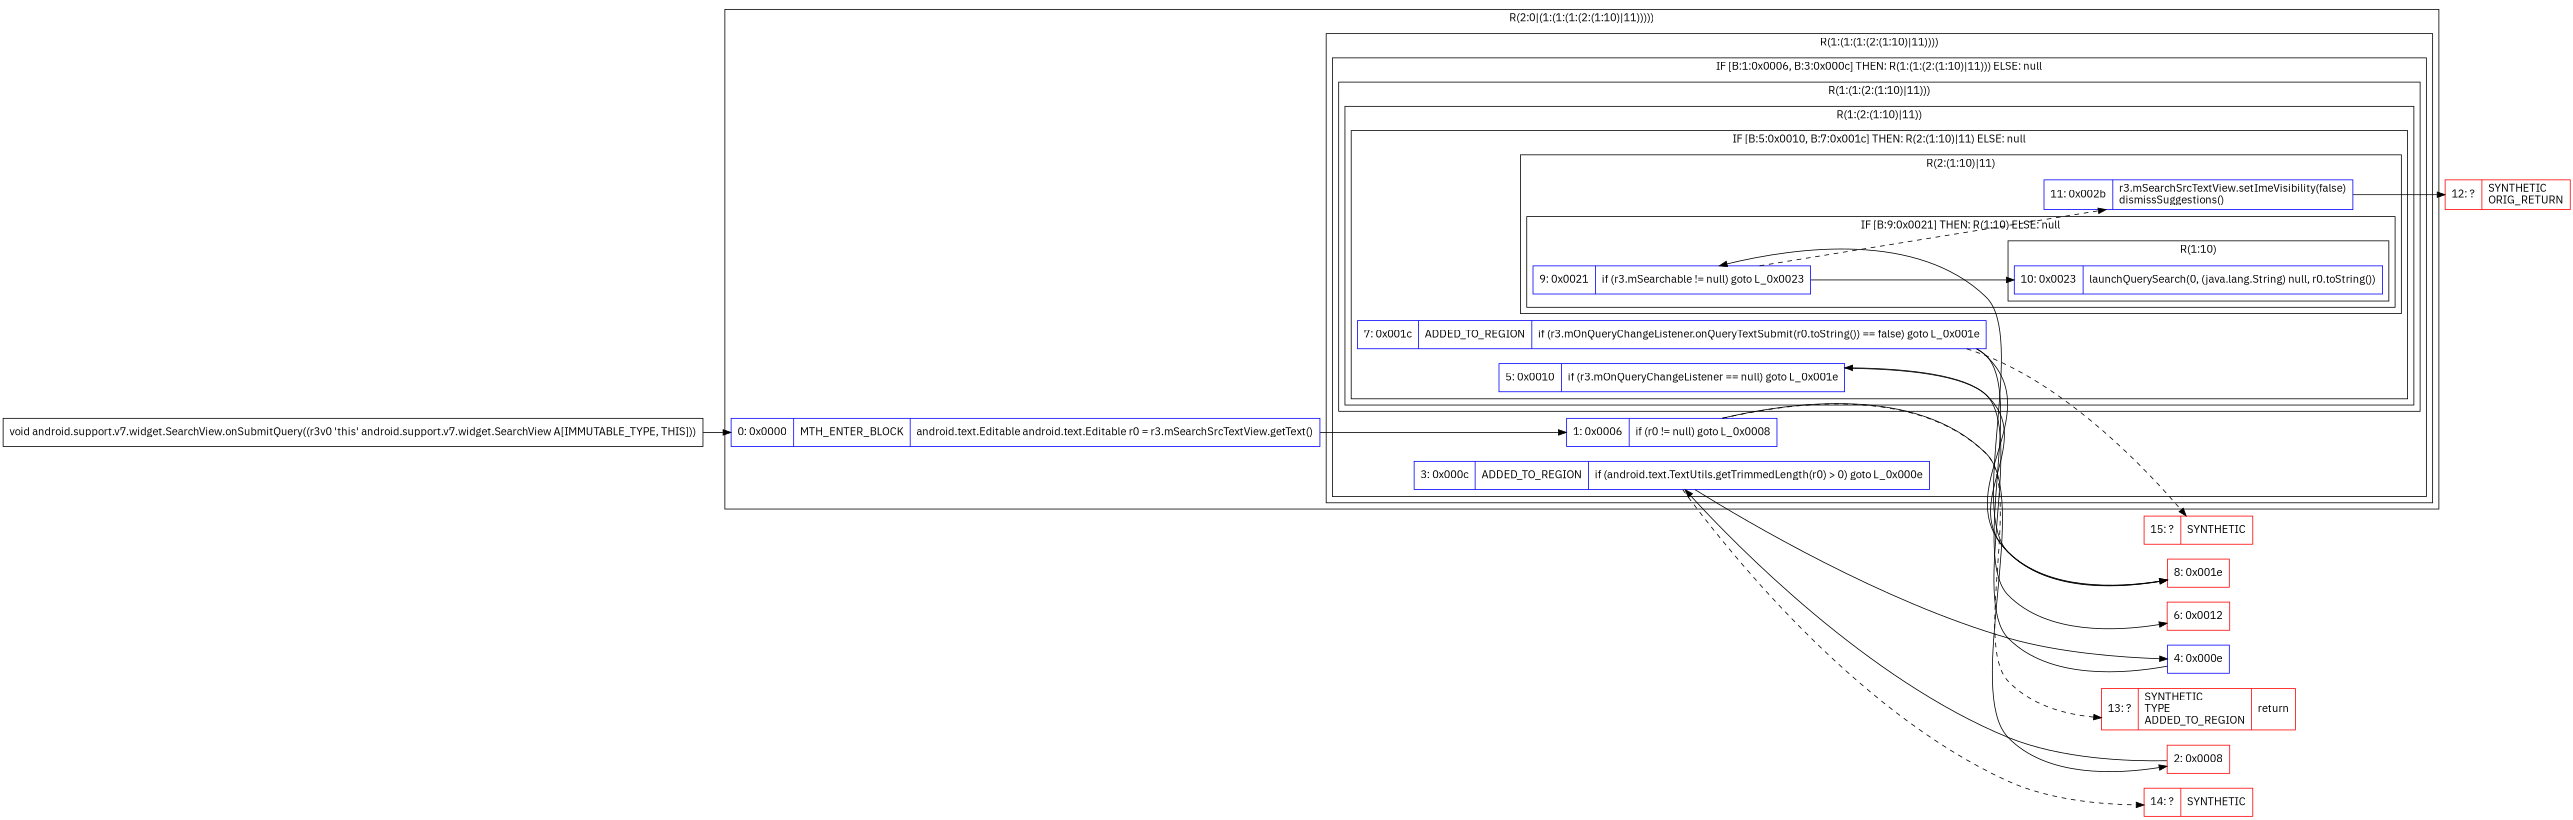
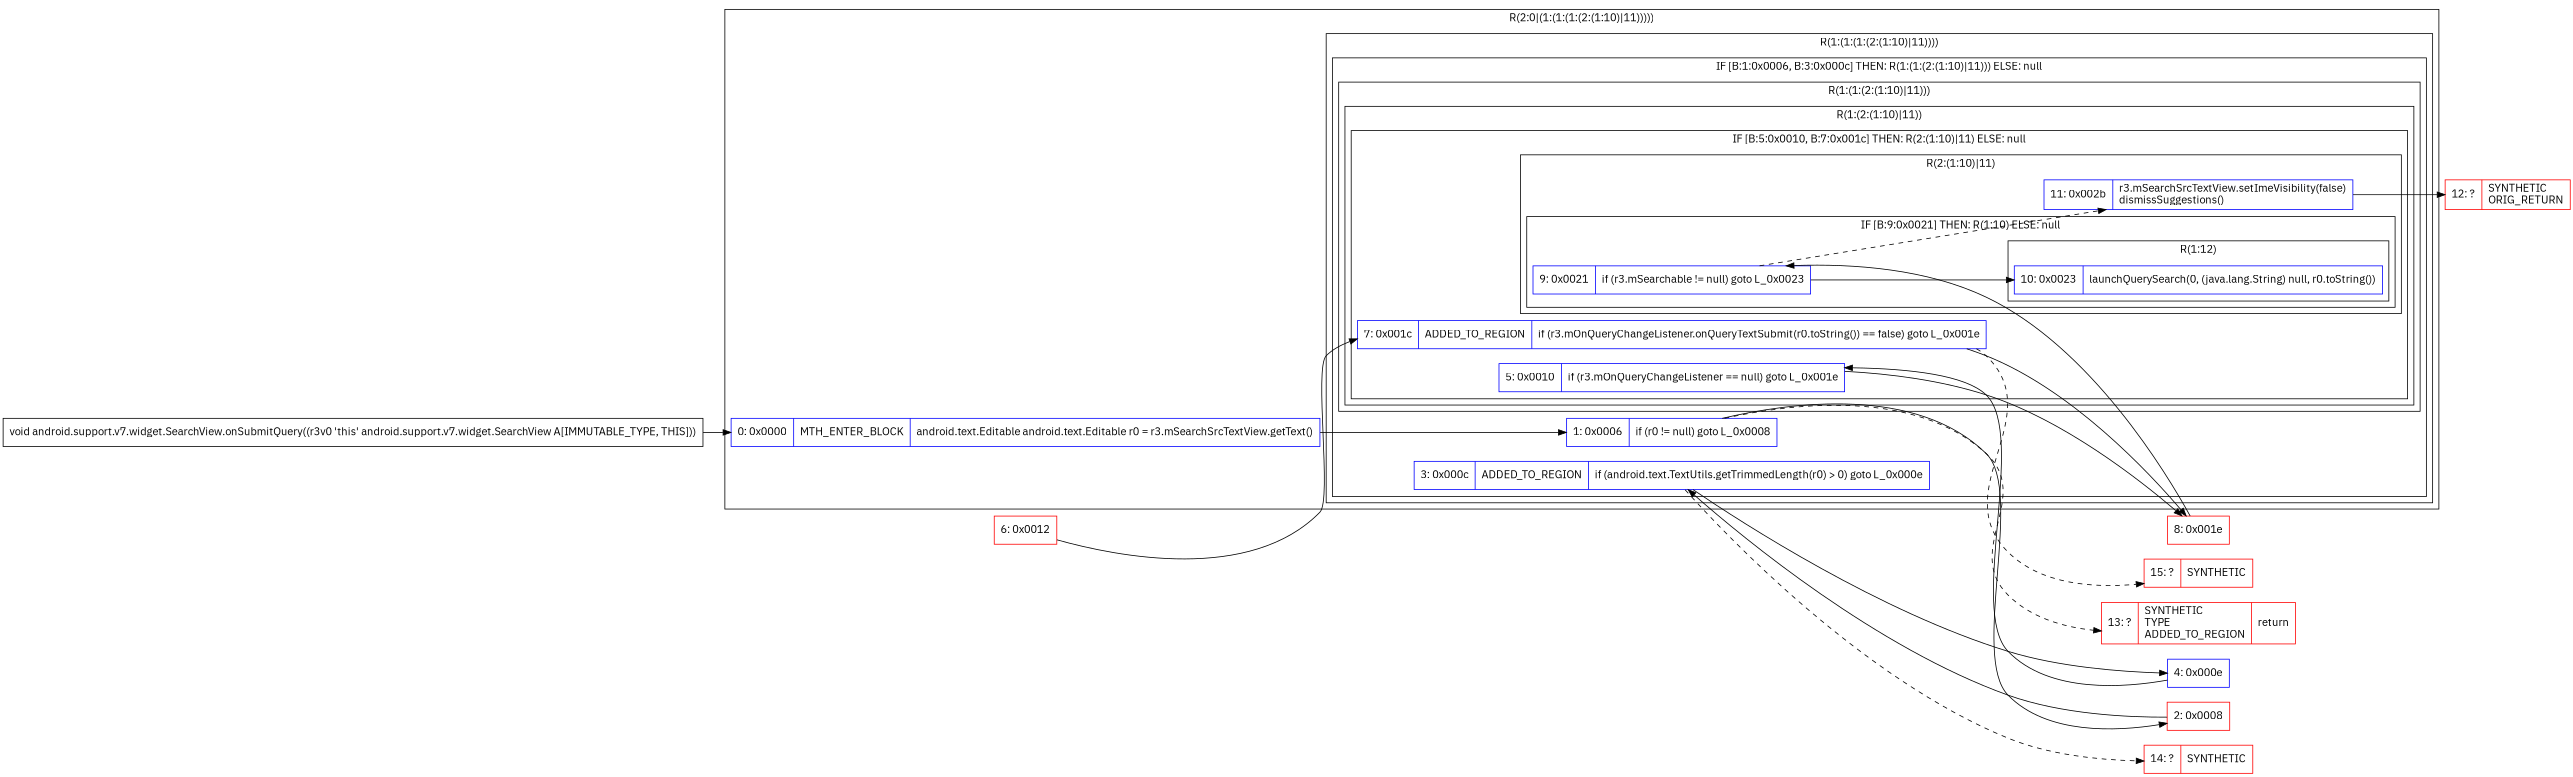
(2198, 250) -> (2198, 250)
(2005, 589) -> (1283, 538)
